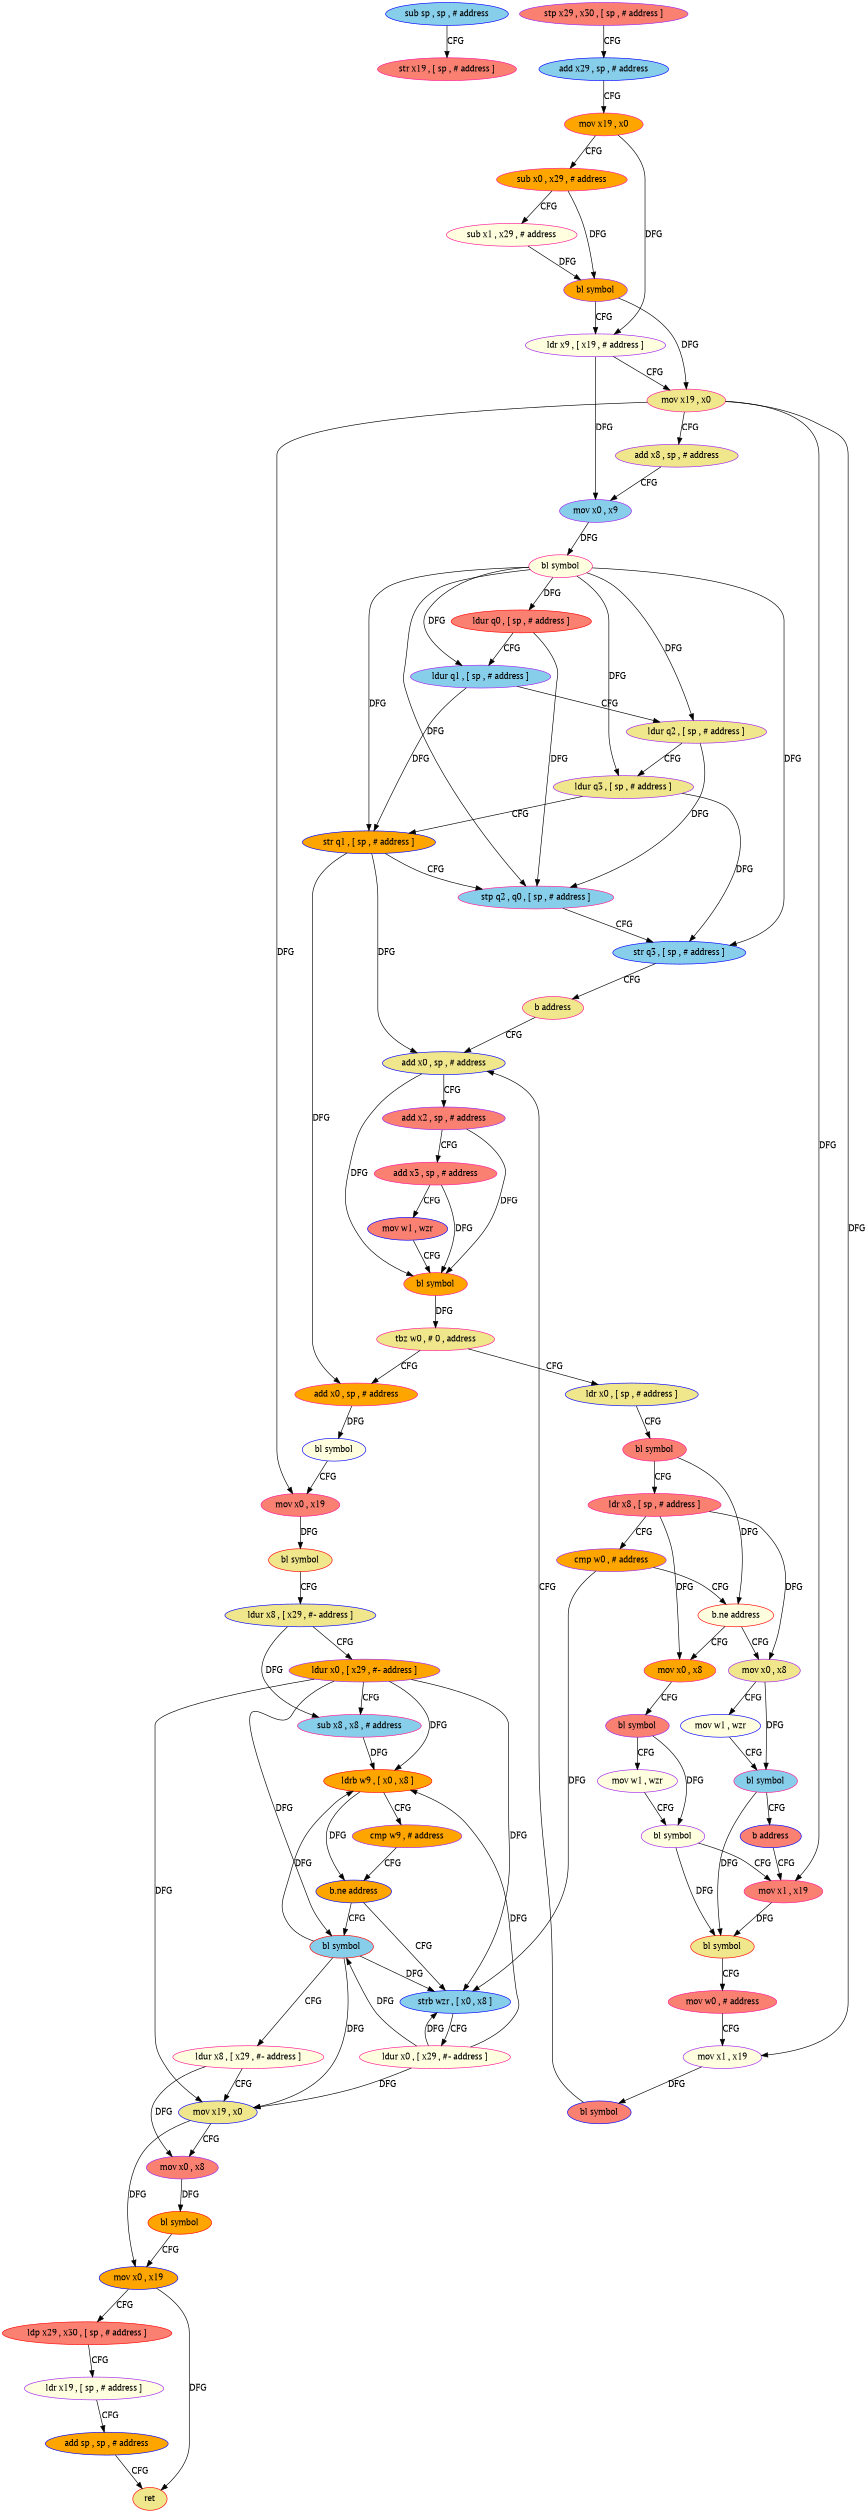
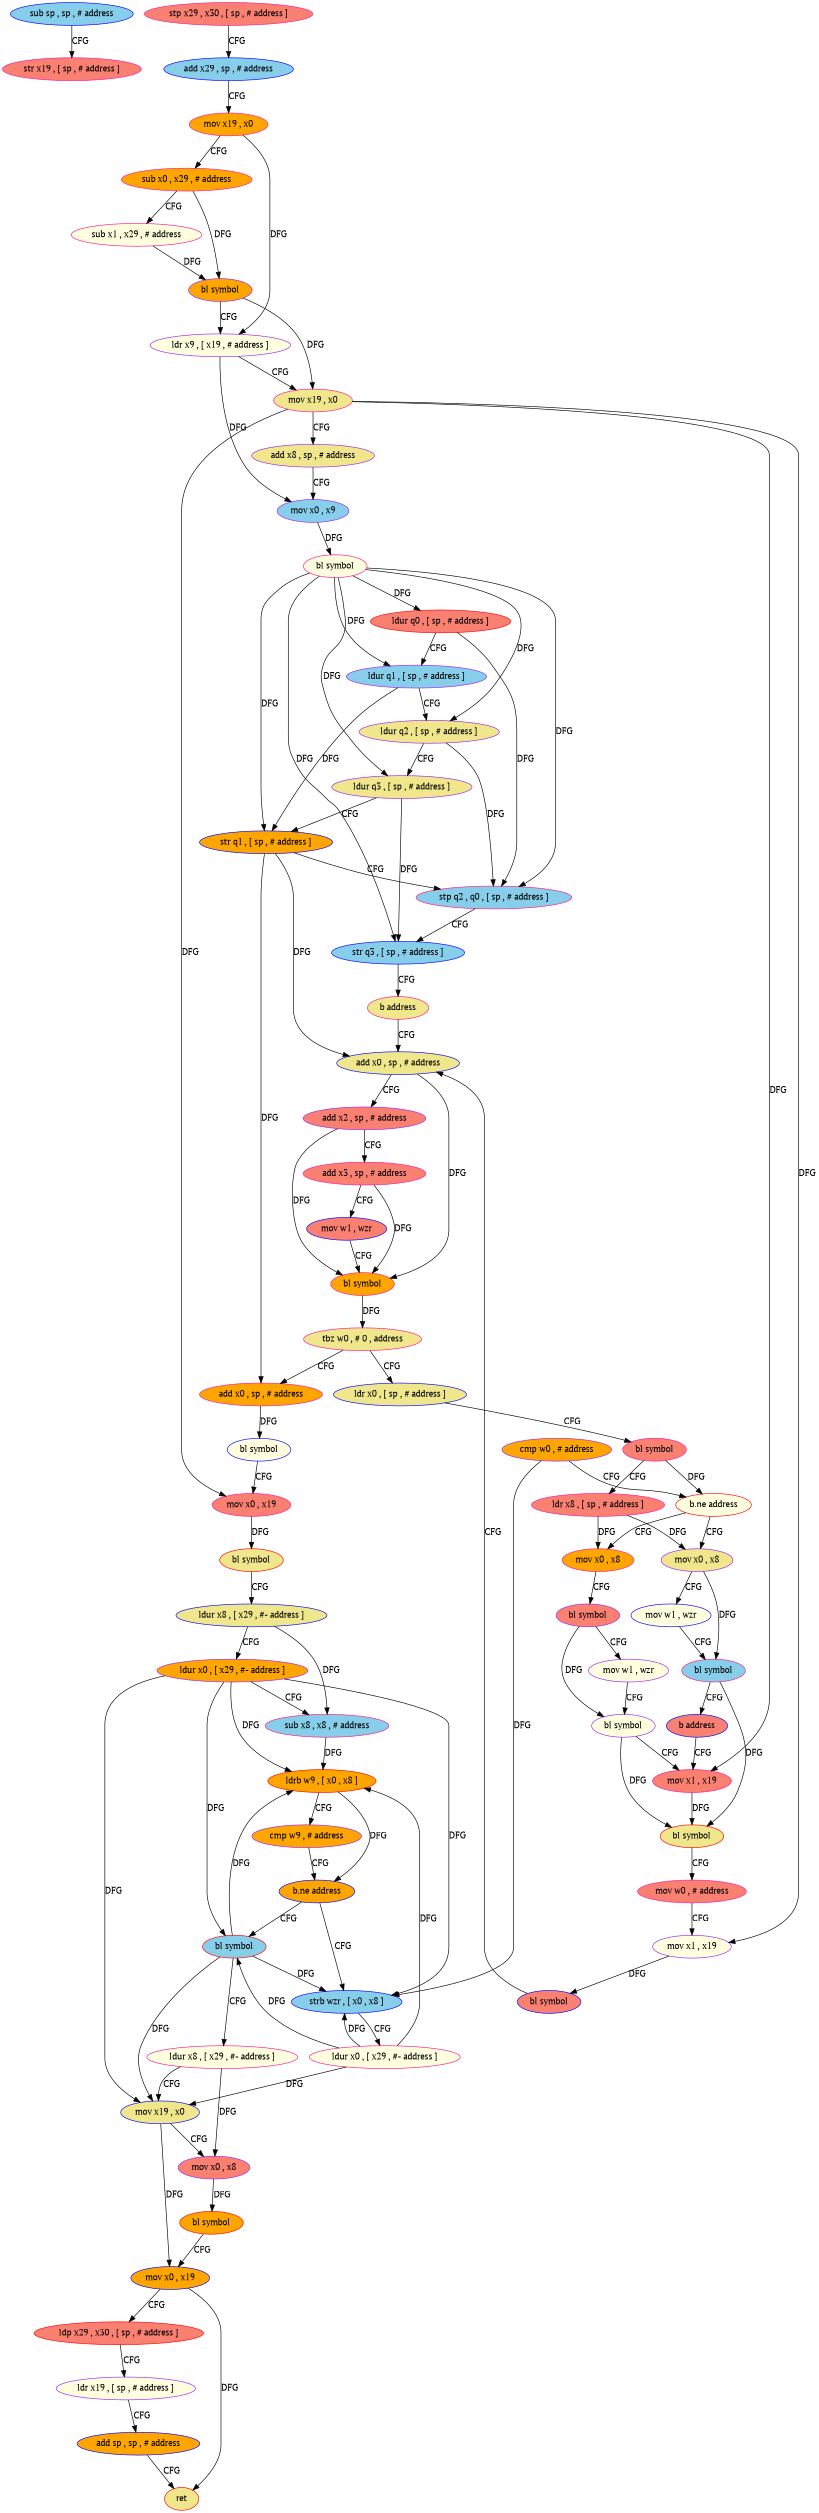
(604, 14) -> (229, 14)
(635, 1530) -> none
